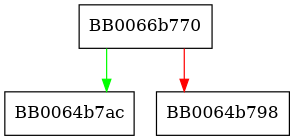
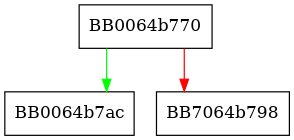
(146, 27) -> (146, 27)
(223, 114) -> (223, 114)
